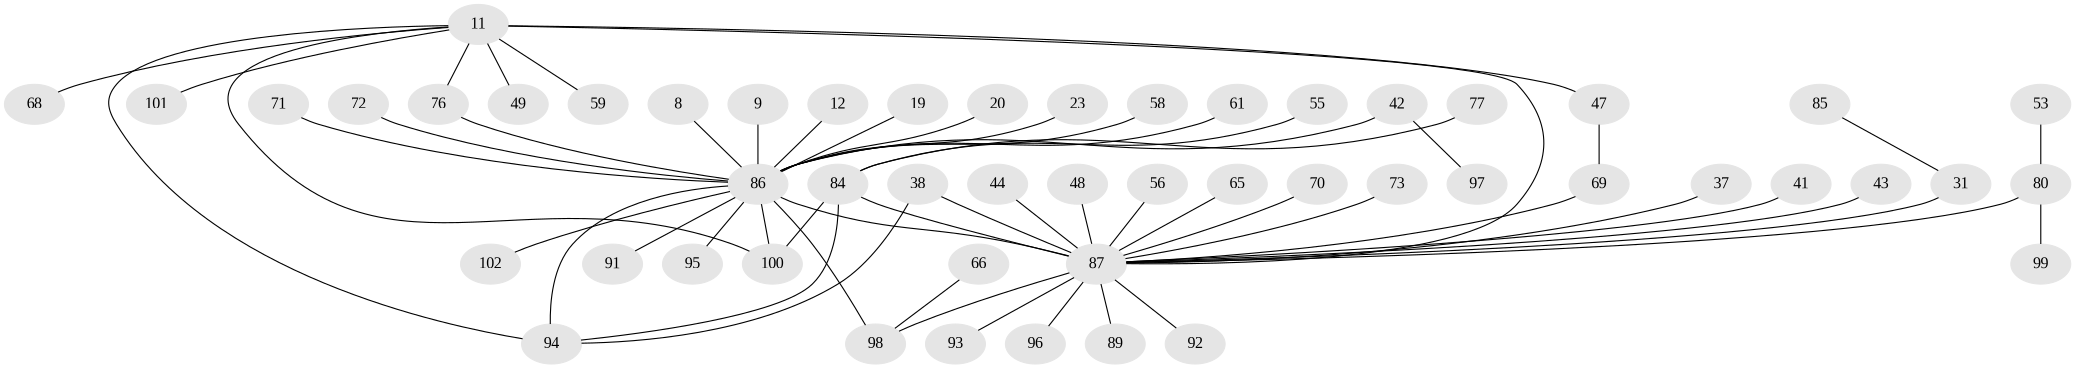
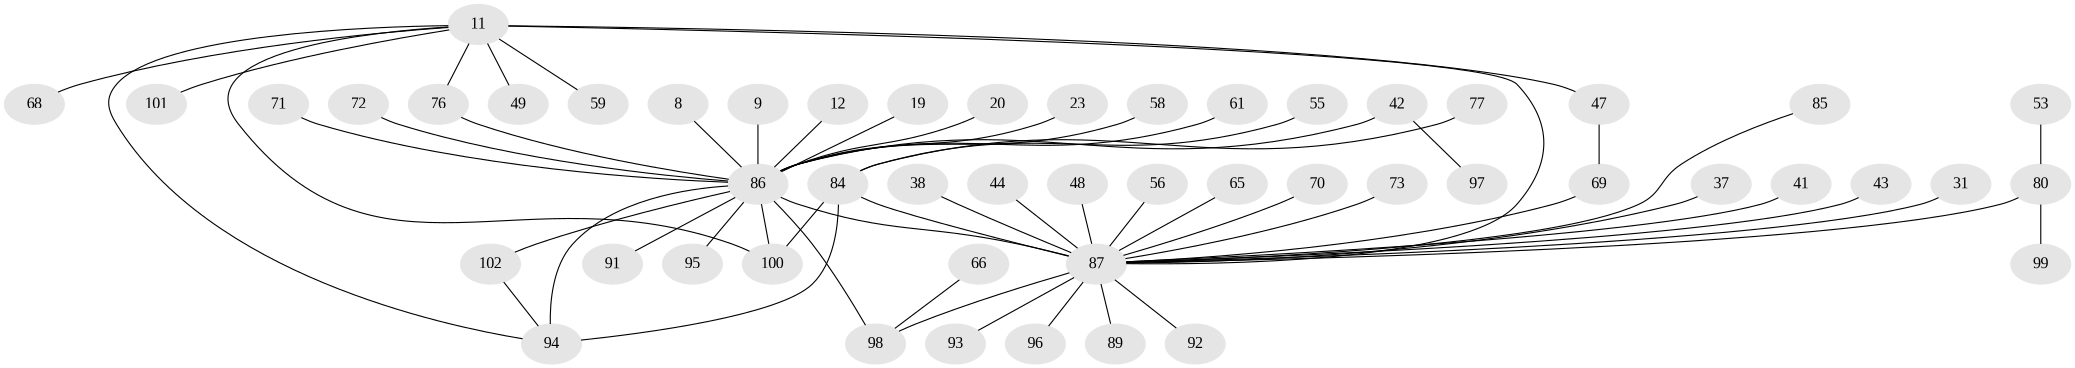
(1890, 144) -> (1629, 208)
(766, 316) -> (521, 304)
